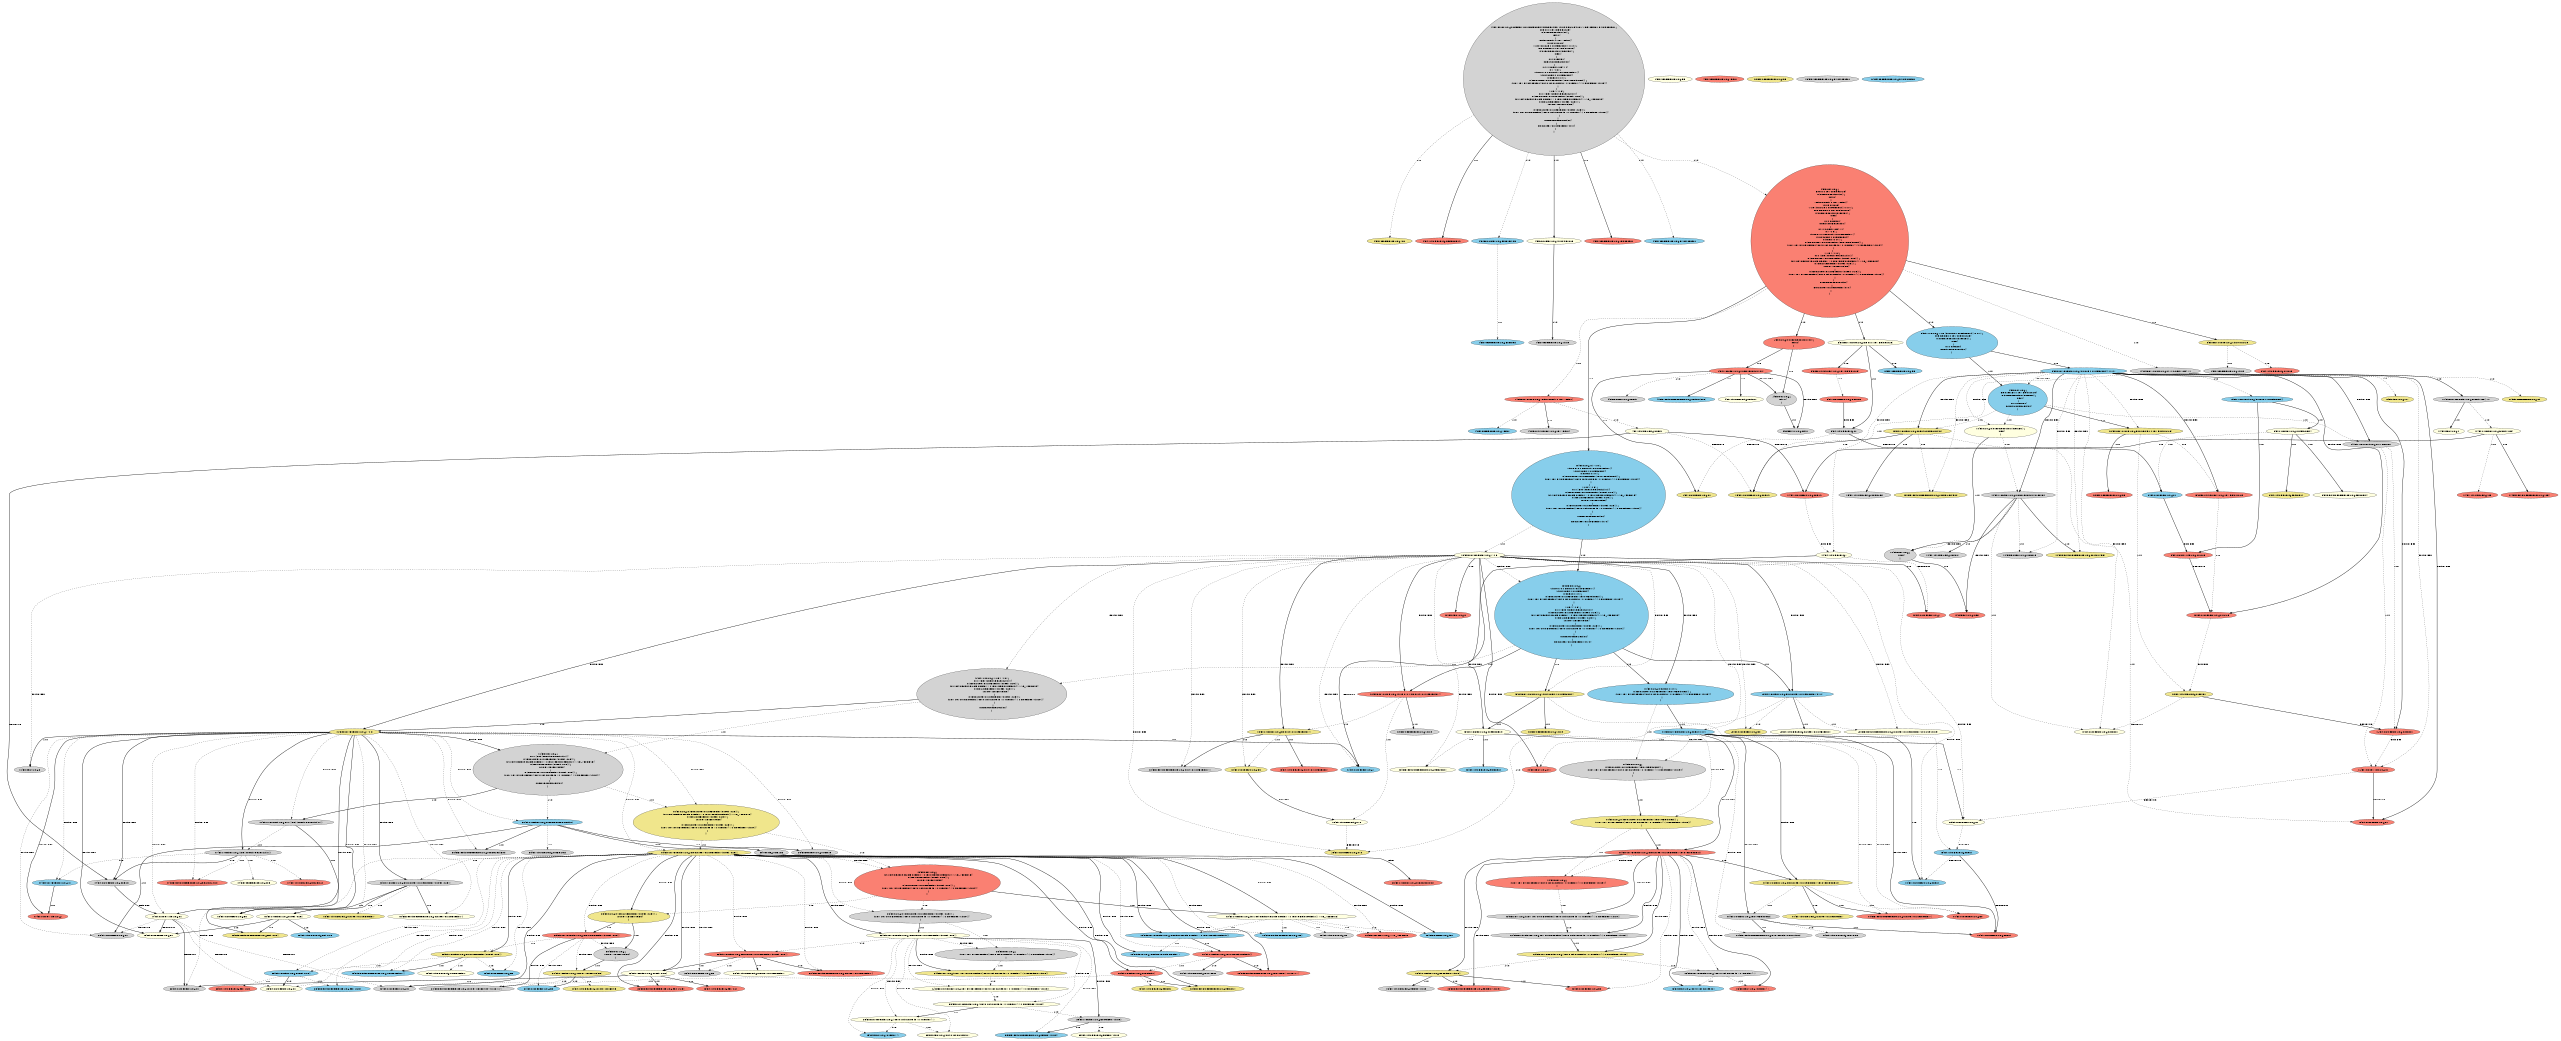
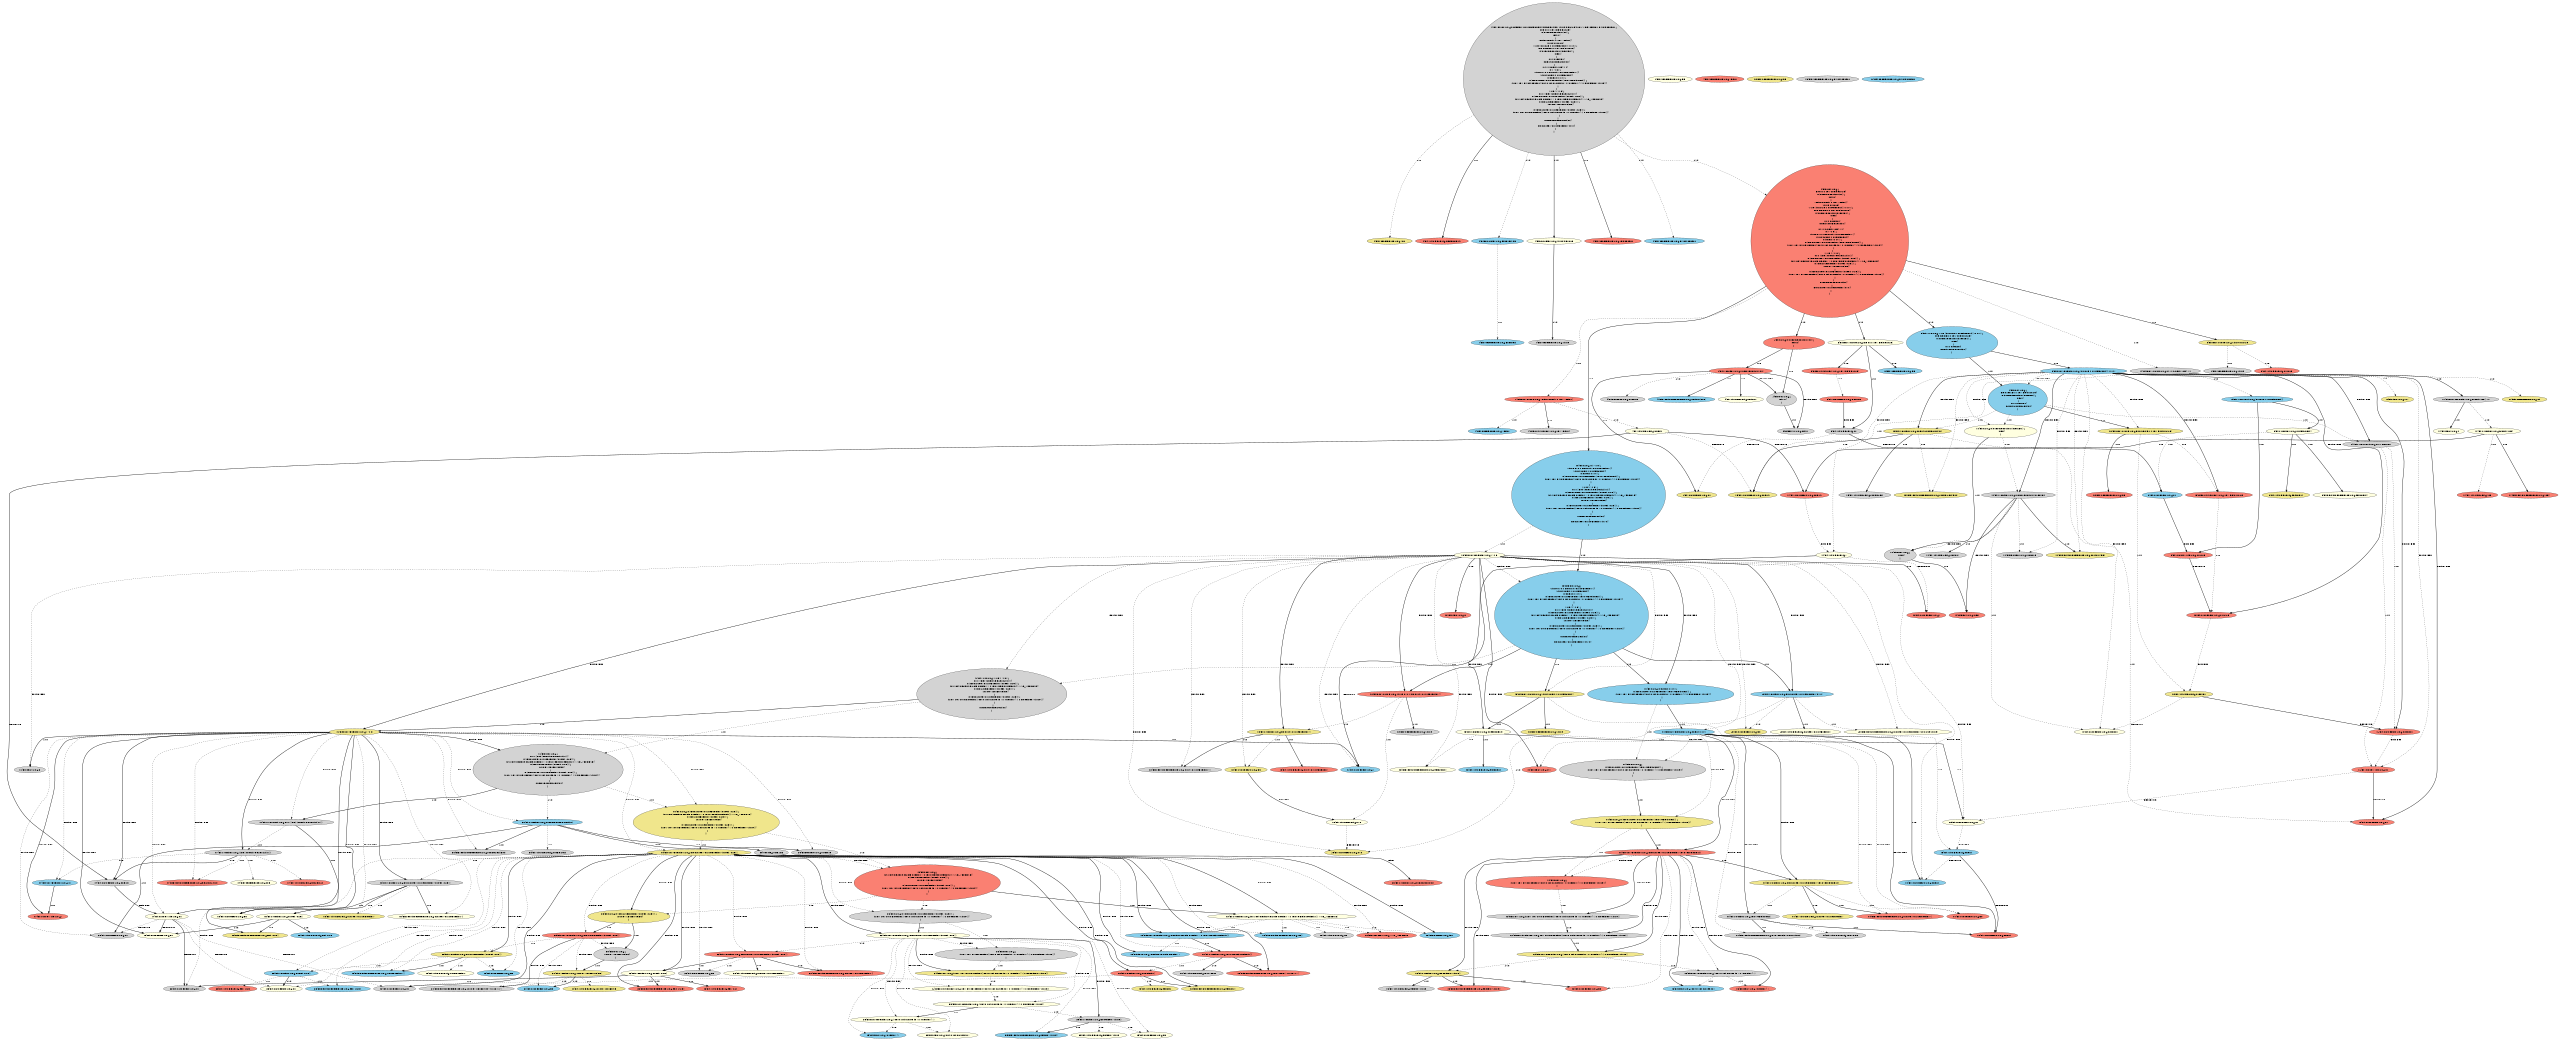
(1623, 399) -> (1623, 399)
none -> (1151, 1035)
